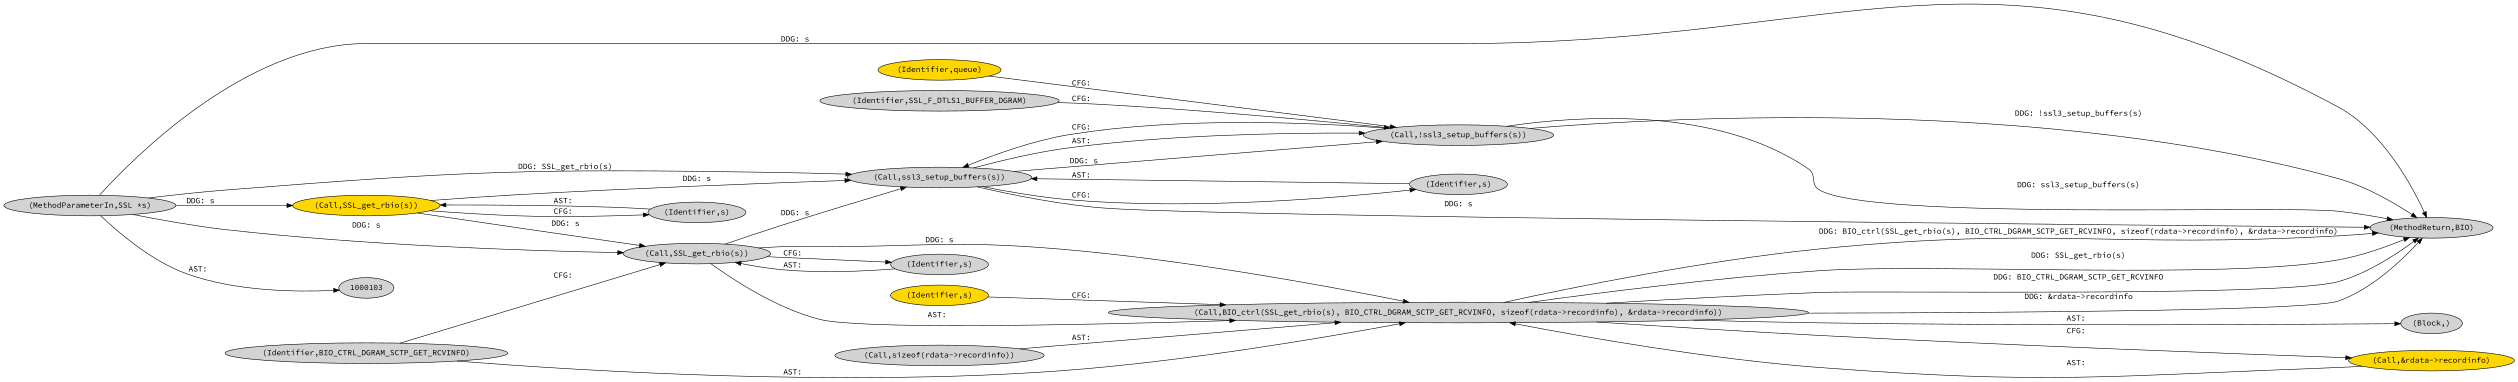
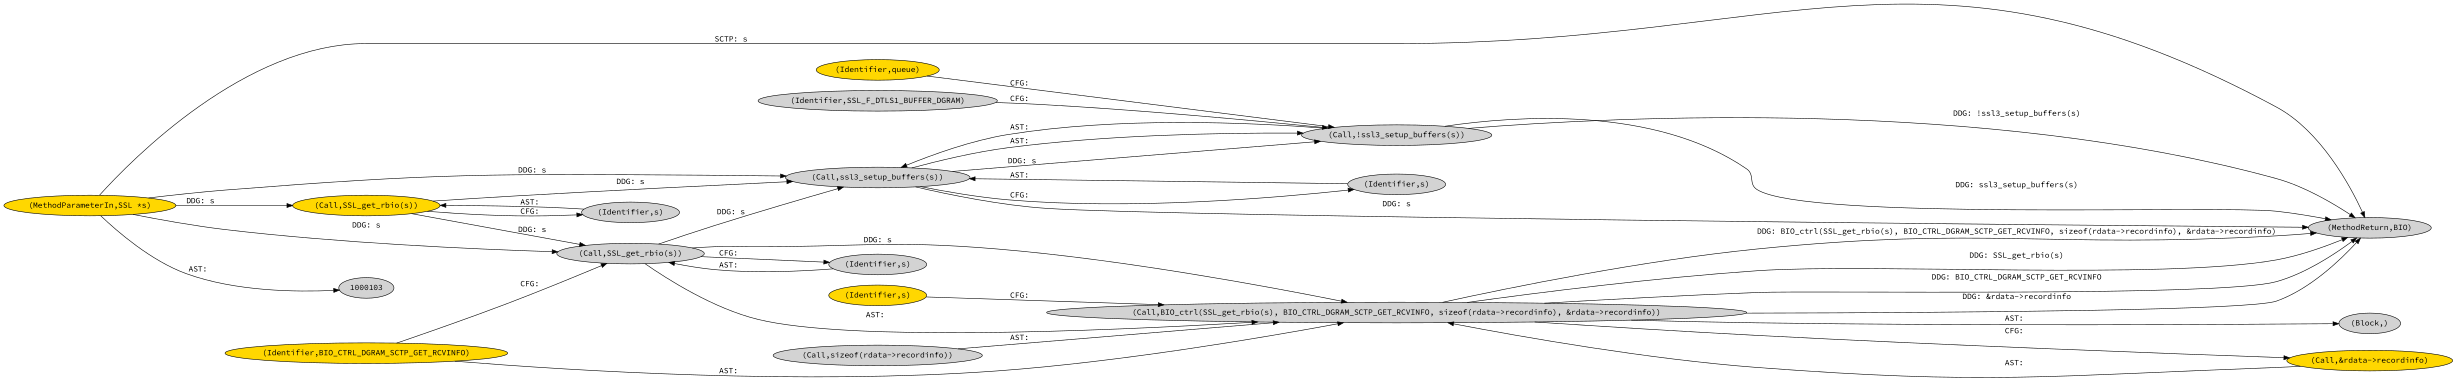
(795, 39) -> (731, 39)
(1084, 127) -> (1022, 127)
(565, 167) -> (532, 170)
(90, 206) -> (90, 206)
(366, 353) -> (366, 353)
